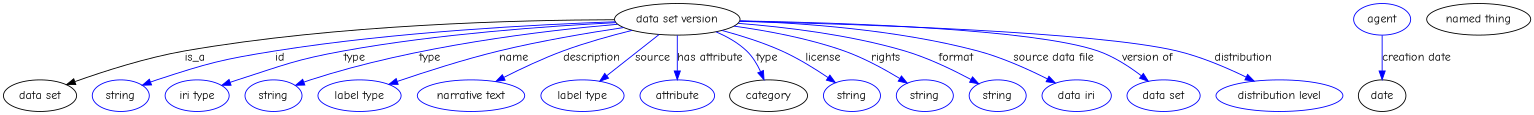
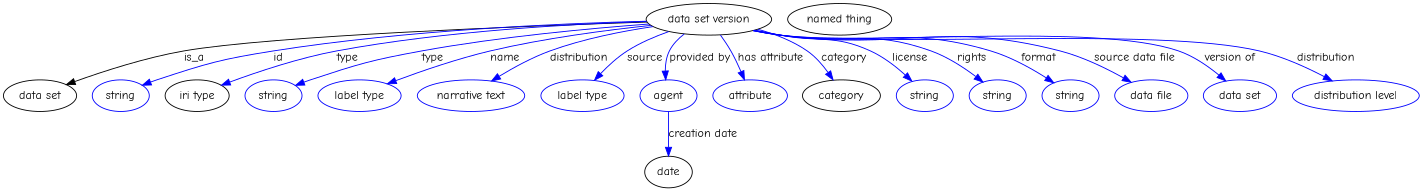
none -> (670, 50)
(592, 57) -> (579, 57)
(767, 57) -> (844, 57)
(197, 96) -> (197, 96)
(1077, 96) -> (1151, 96)
